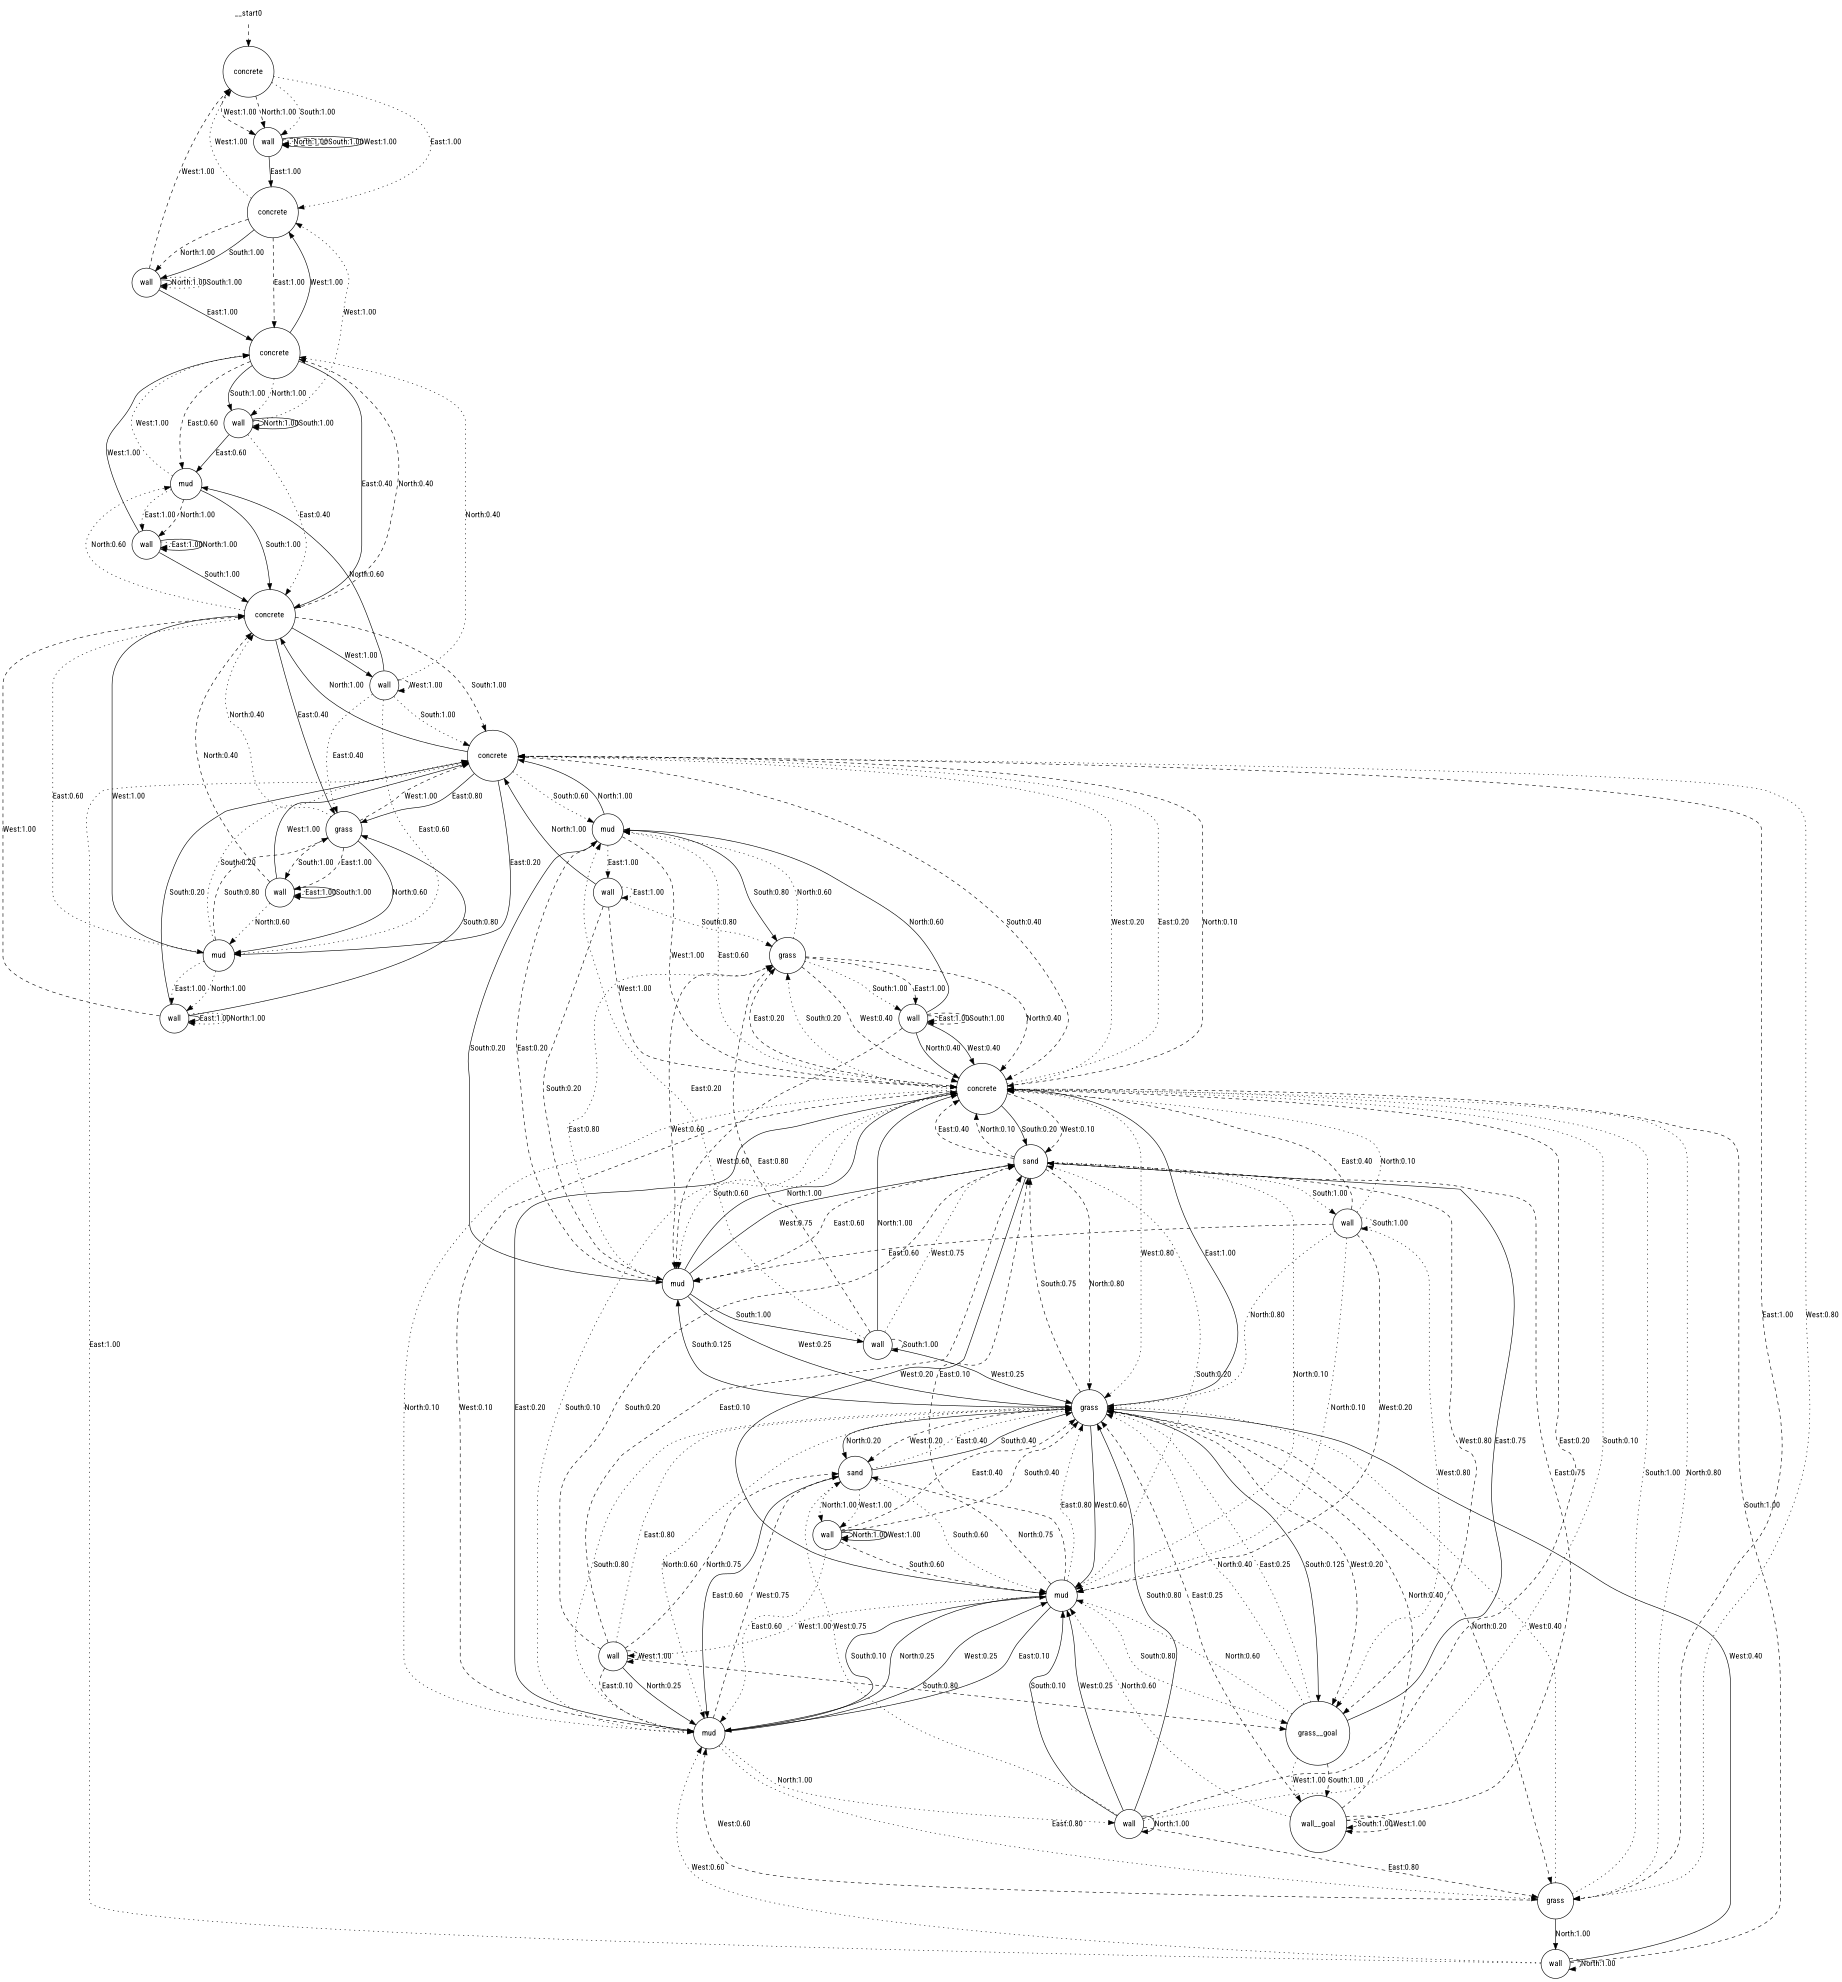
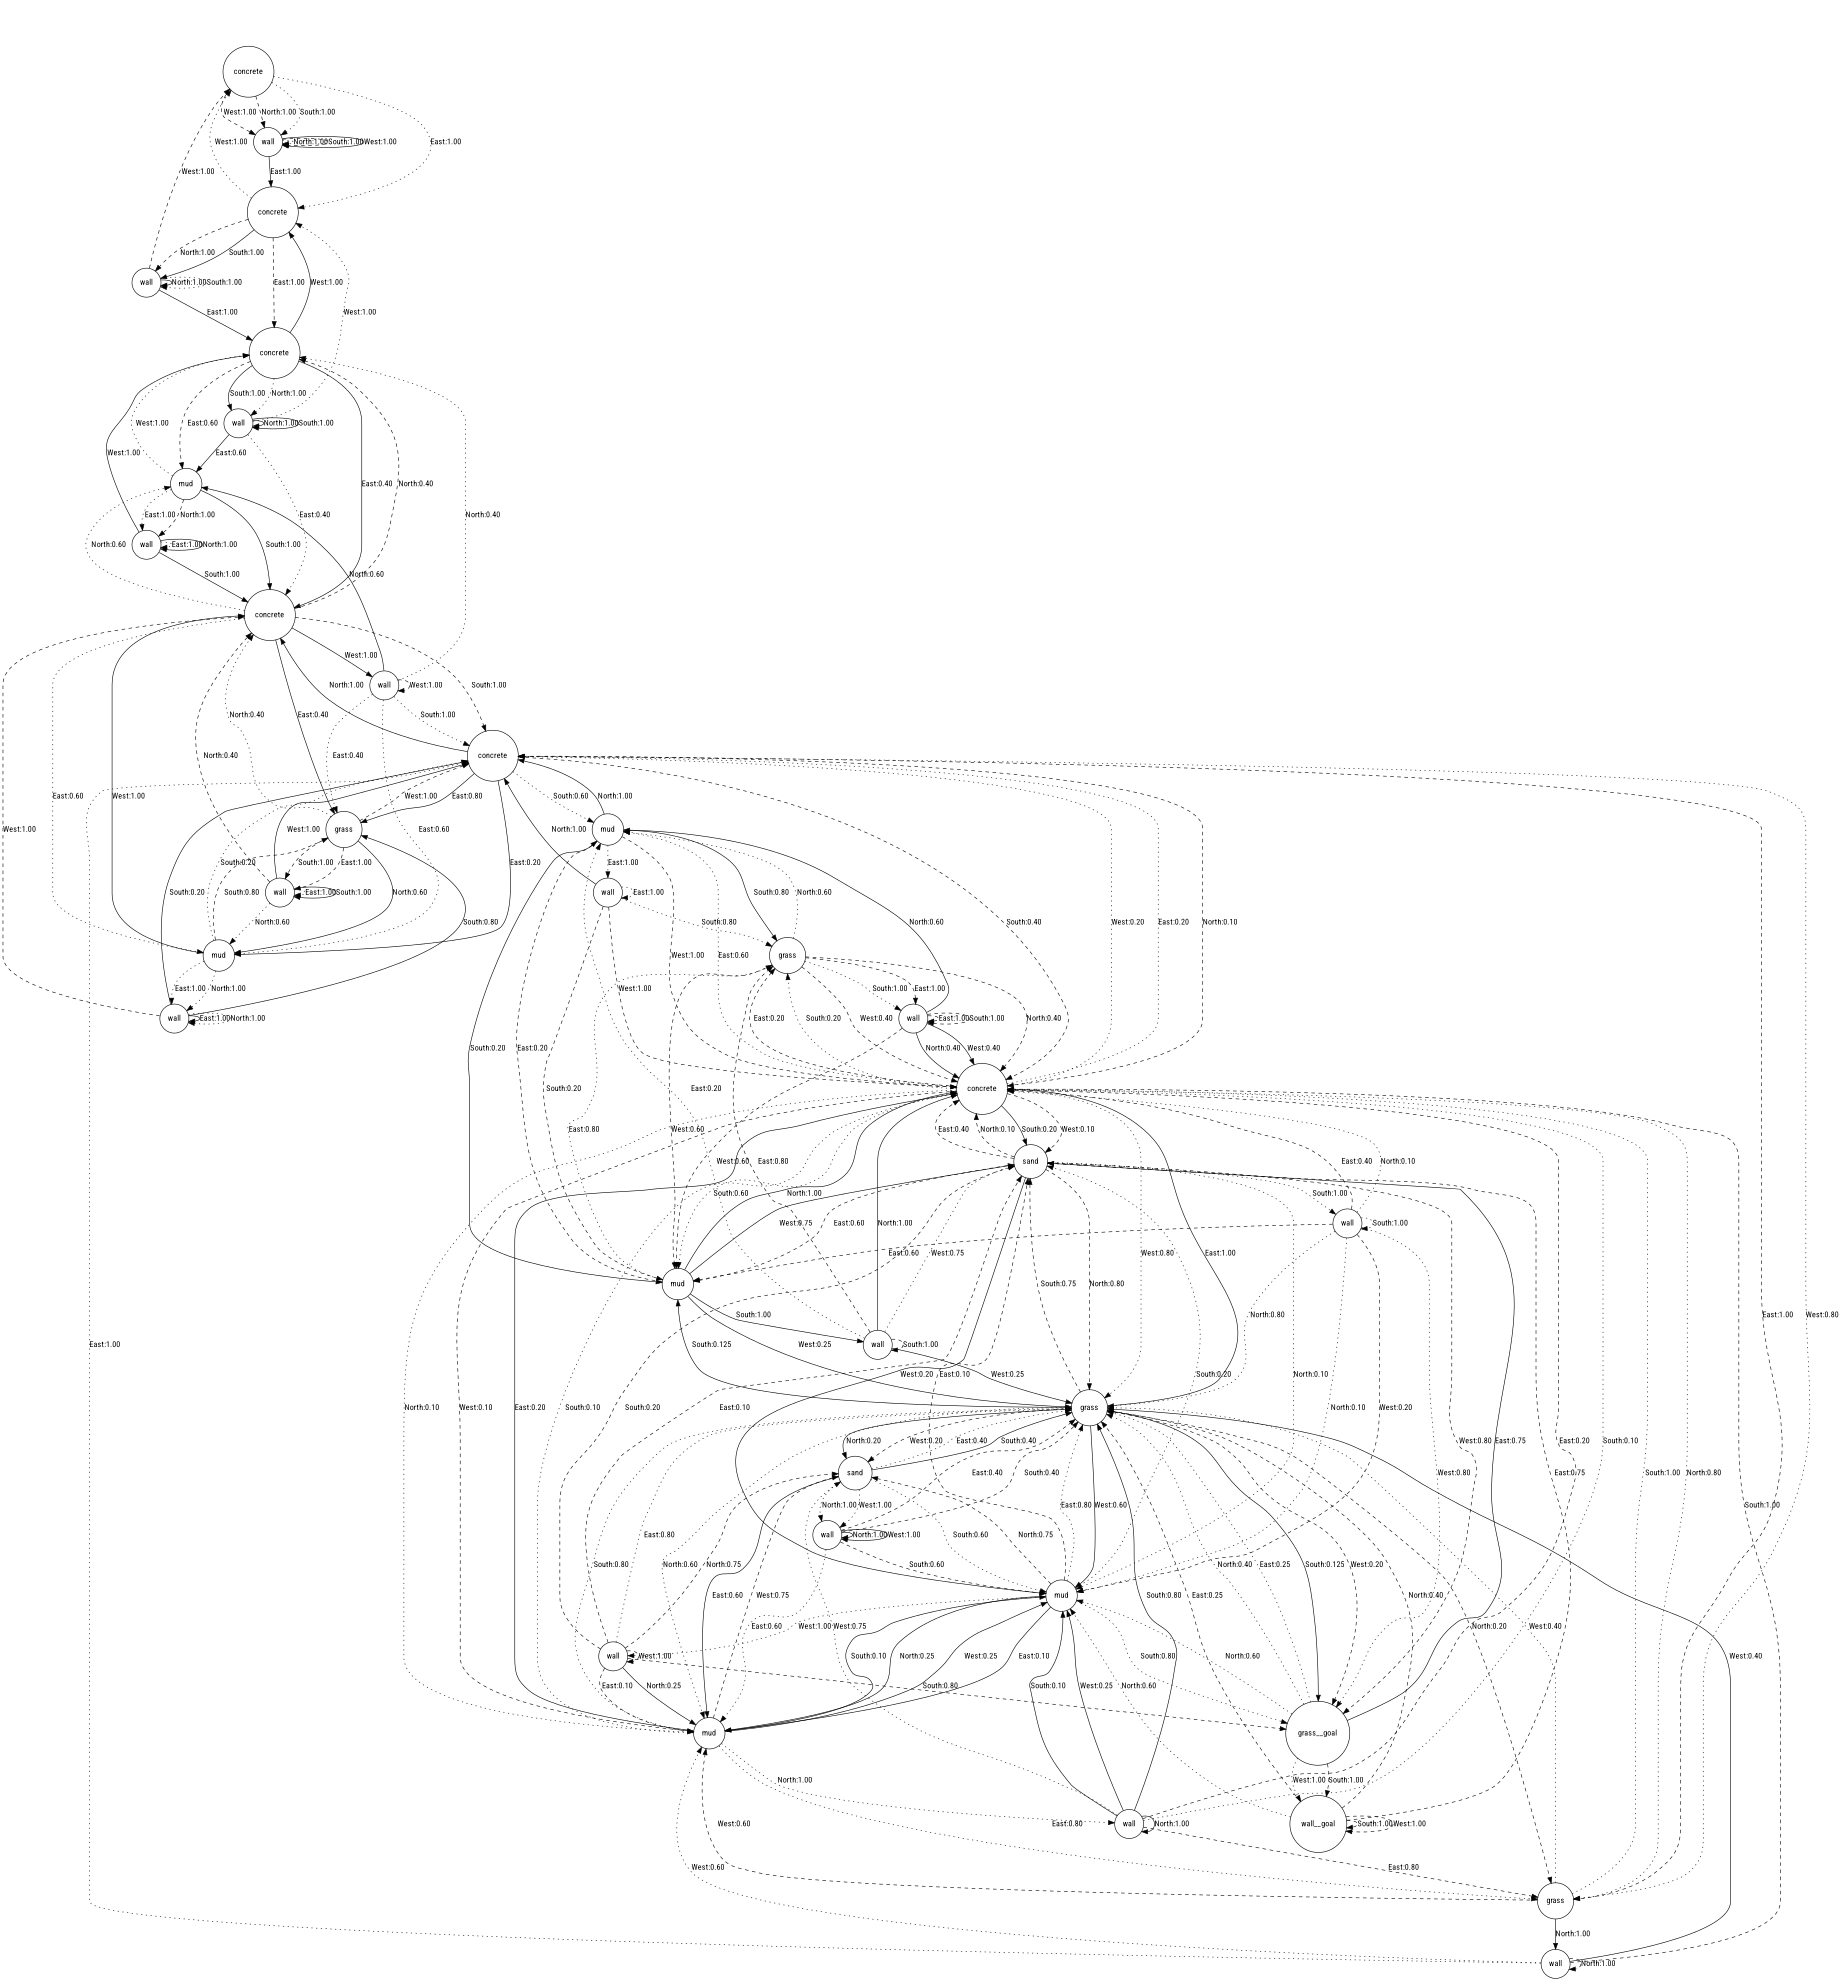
(248, 14) -> none
